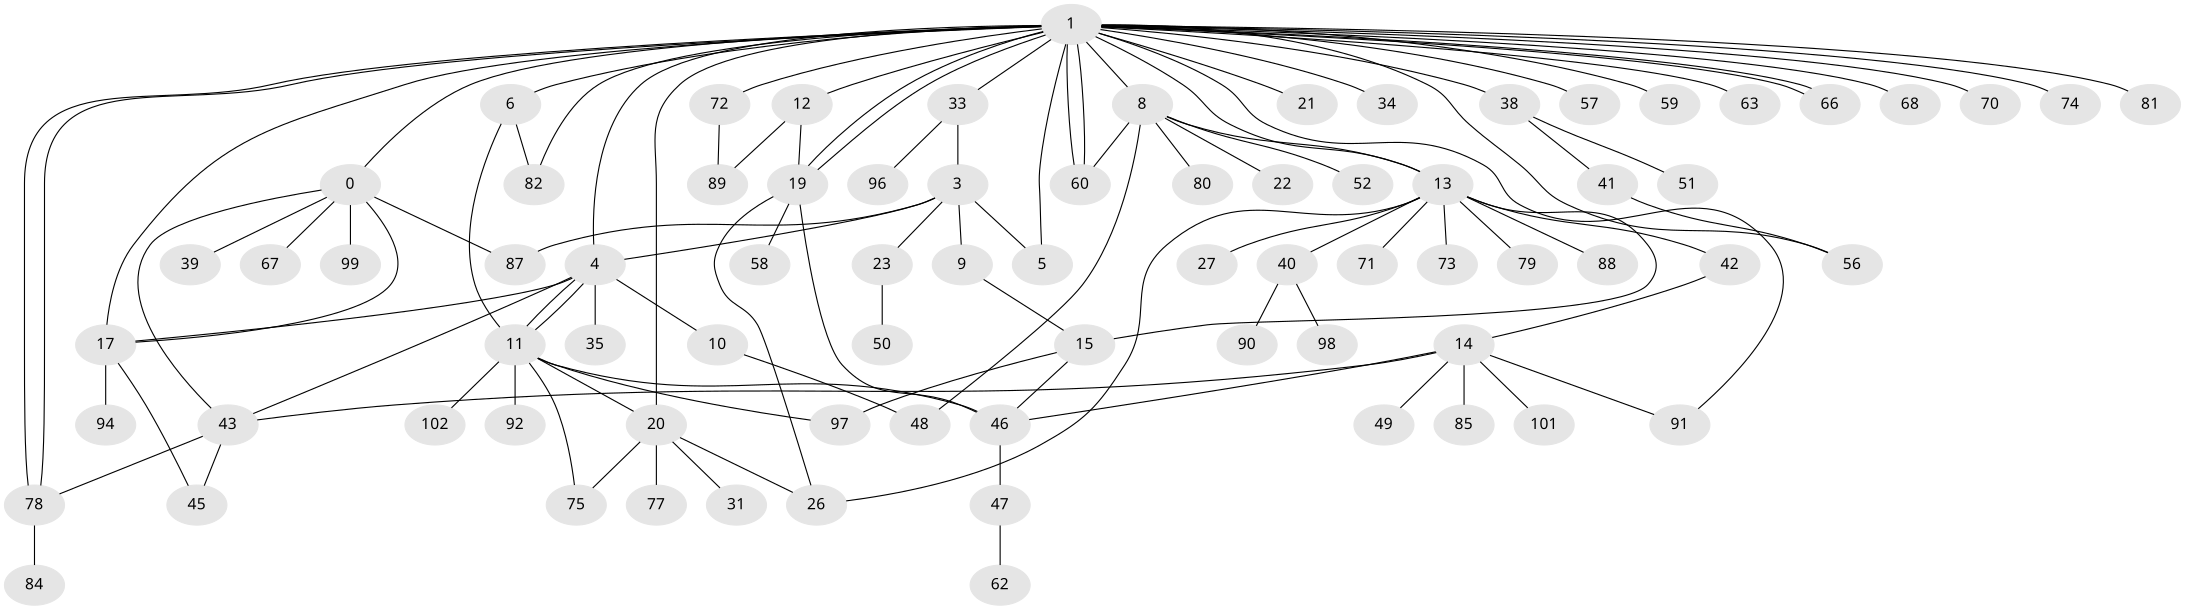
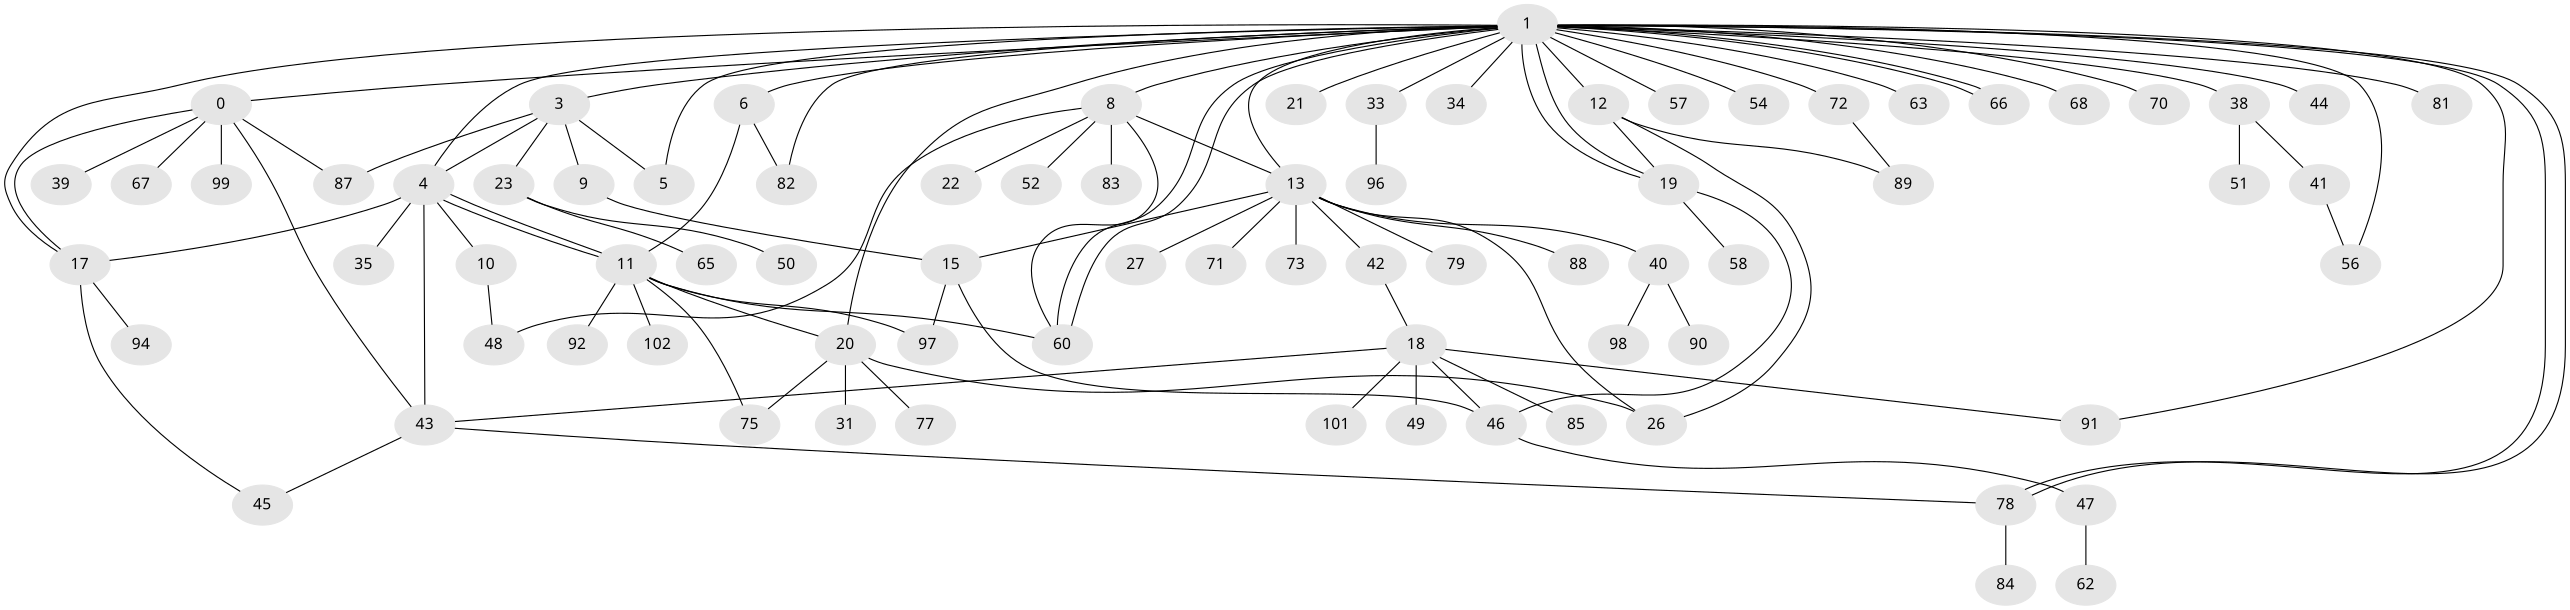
(1670, 105) -> (1759, 105)
(2070, 105) -> (2320, 105)
(958, 145) -> (814, 67)
(1203, 185) -> (1111, 185)
none -> (706, 265)
(757, 324) -> (1803, 251)
(1464, 345) -> (1416, 345)
(791, 384) -> (880, 314)
